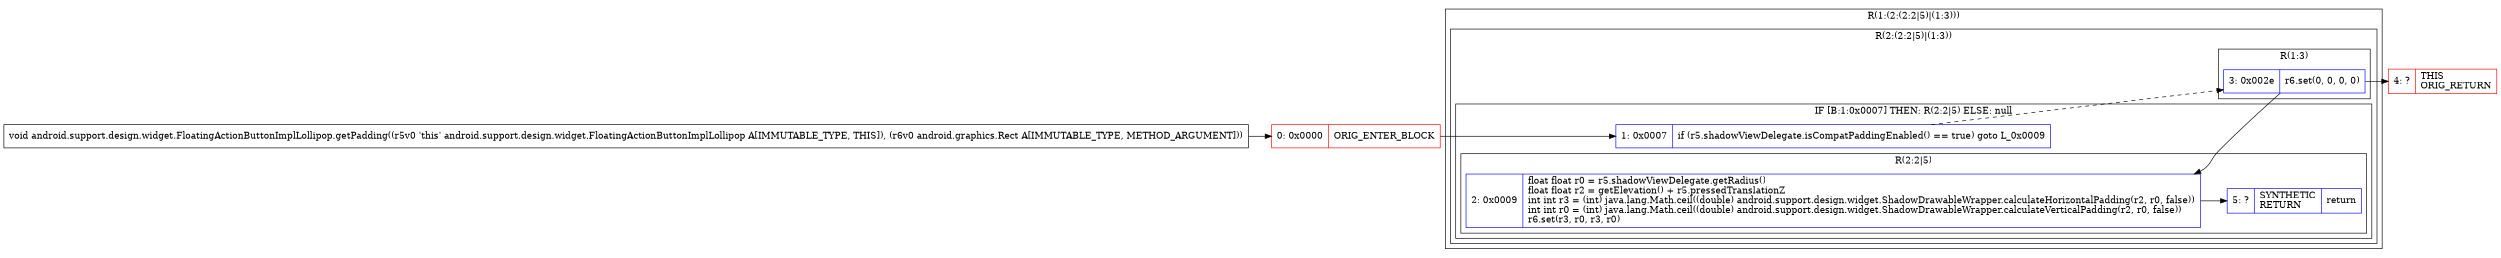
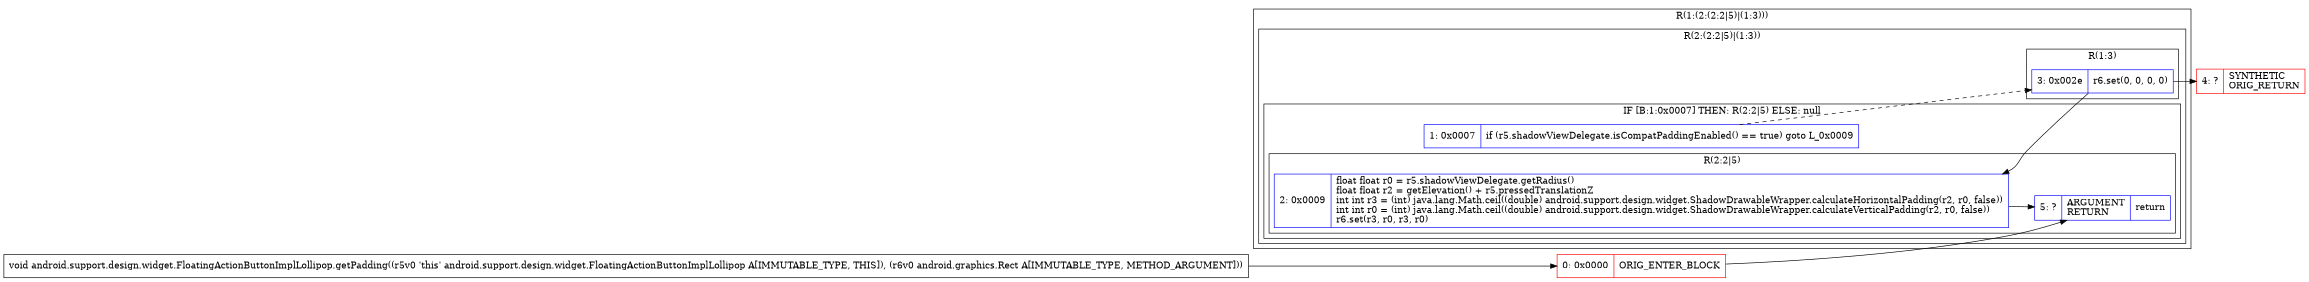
(2433, 76) -> (2257, 76)
(1525, 136) -> (1886, 253)
(2288, 196) -> (2096, 203)
